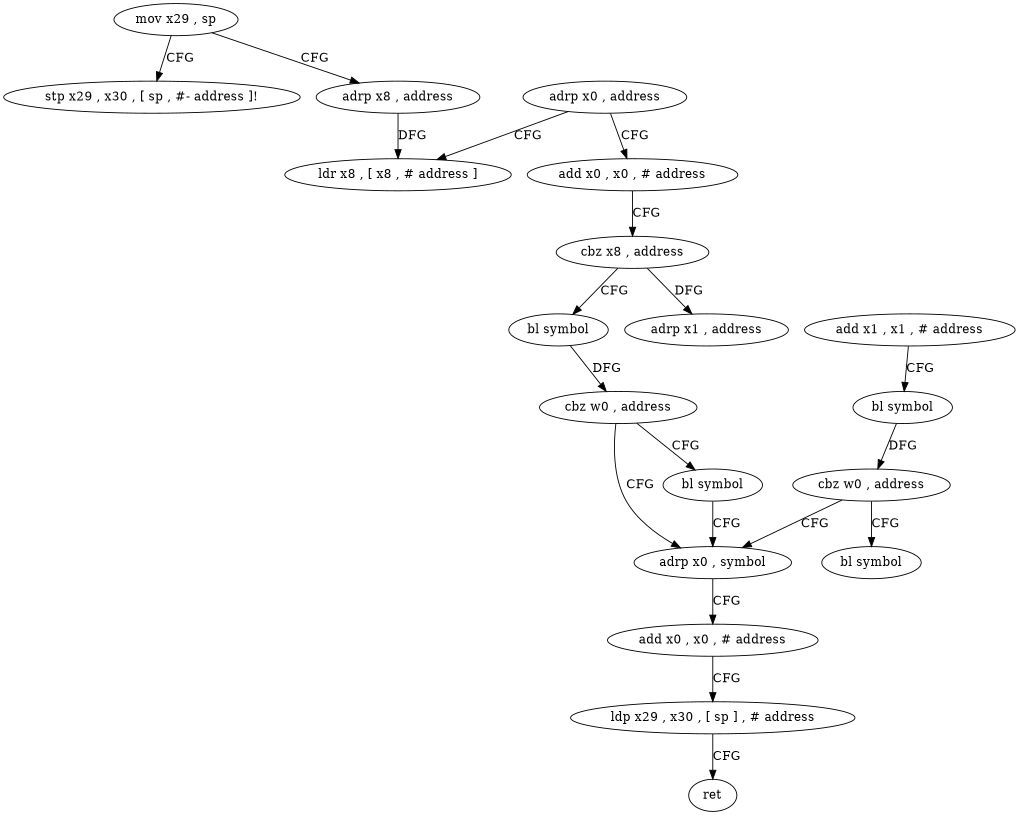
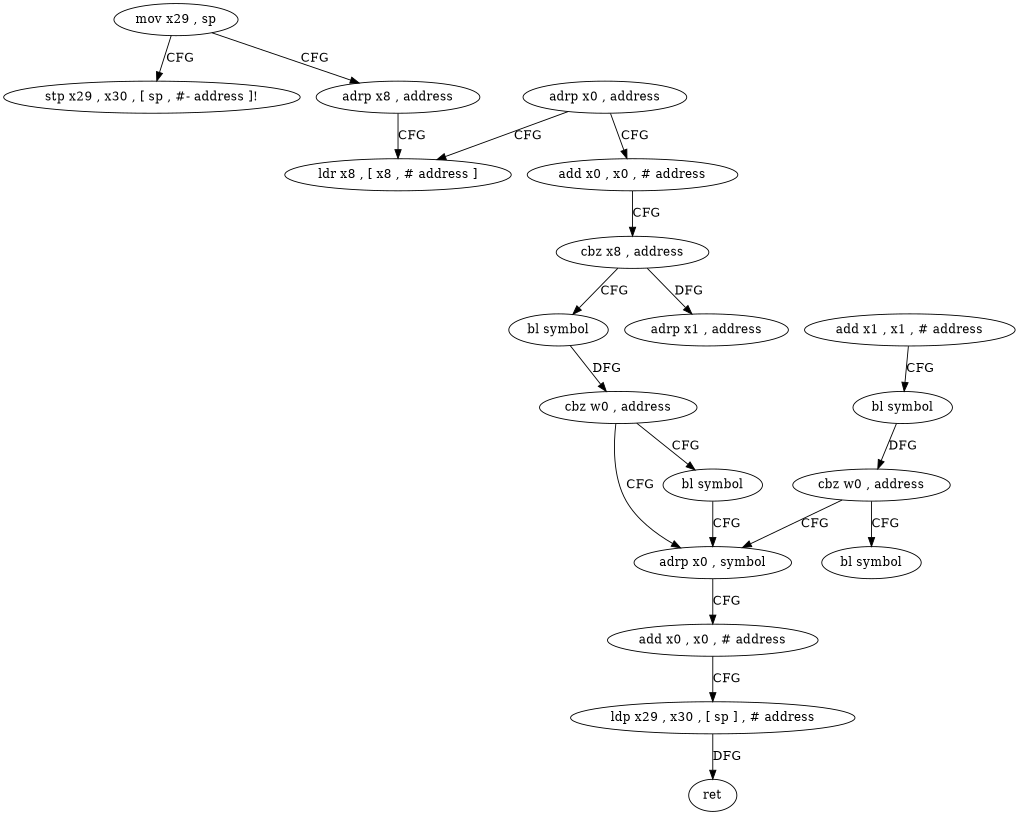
(413, 136) -> (412, 136)
(727, 757) -> (728, 757)
